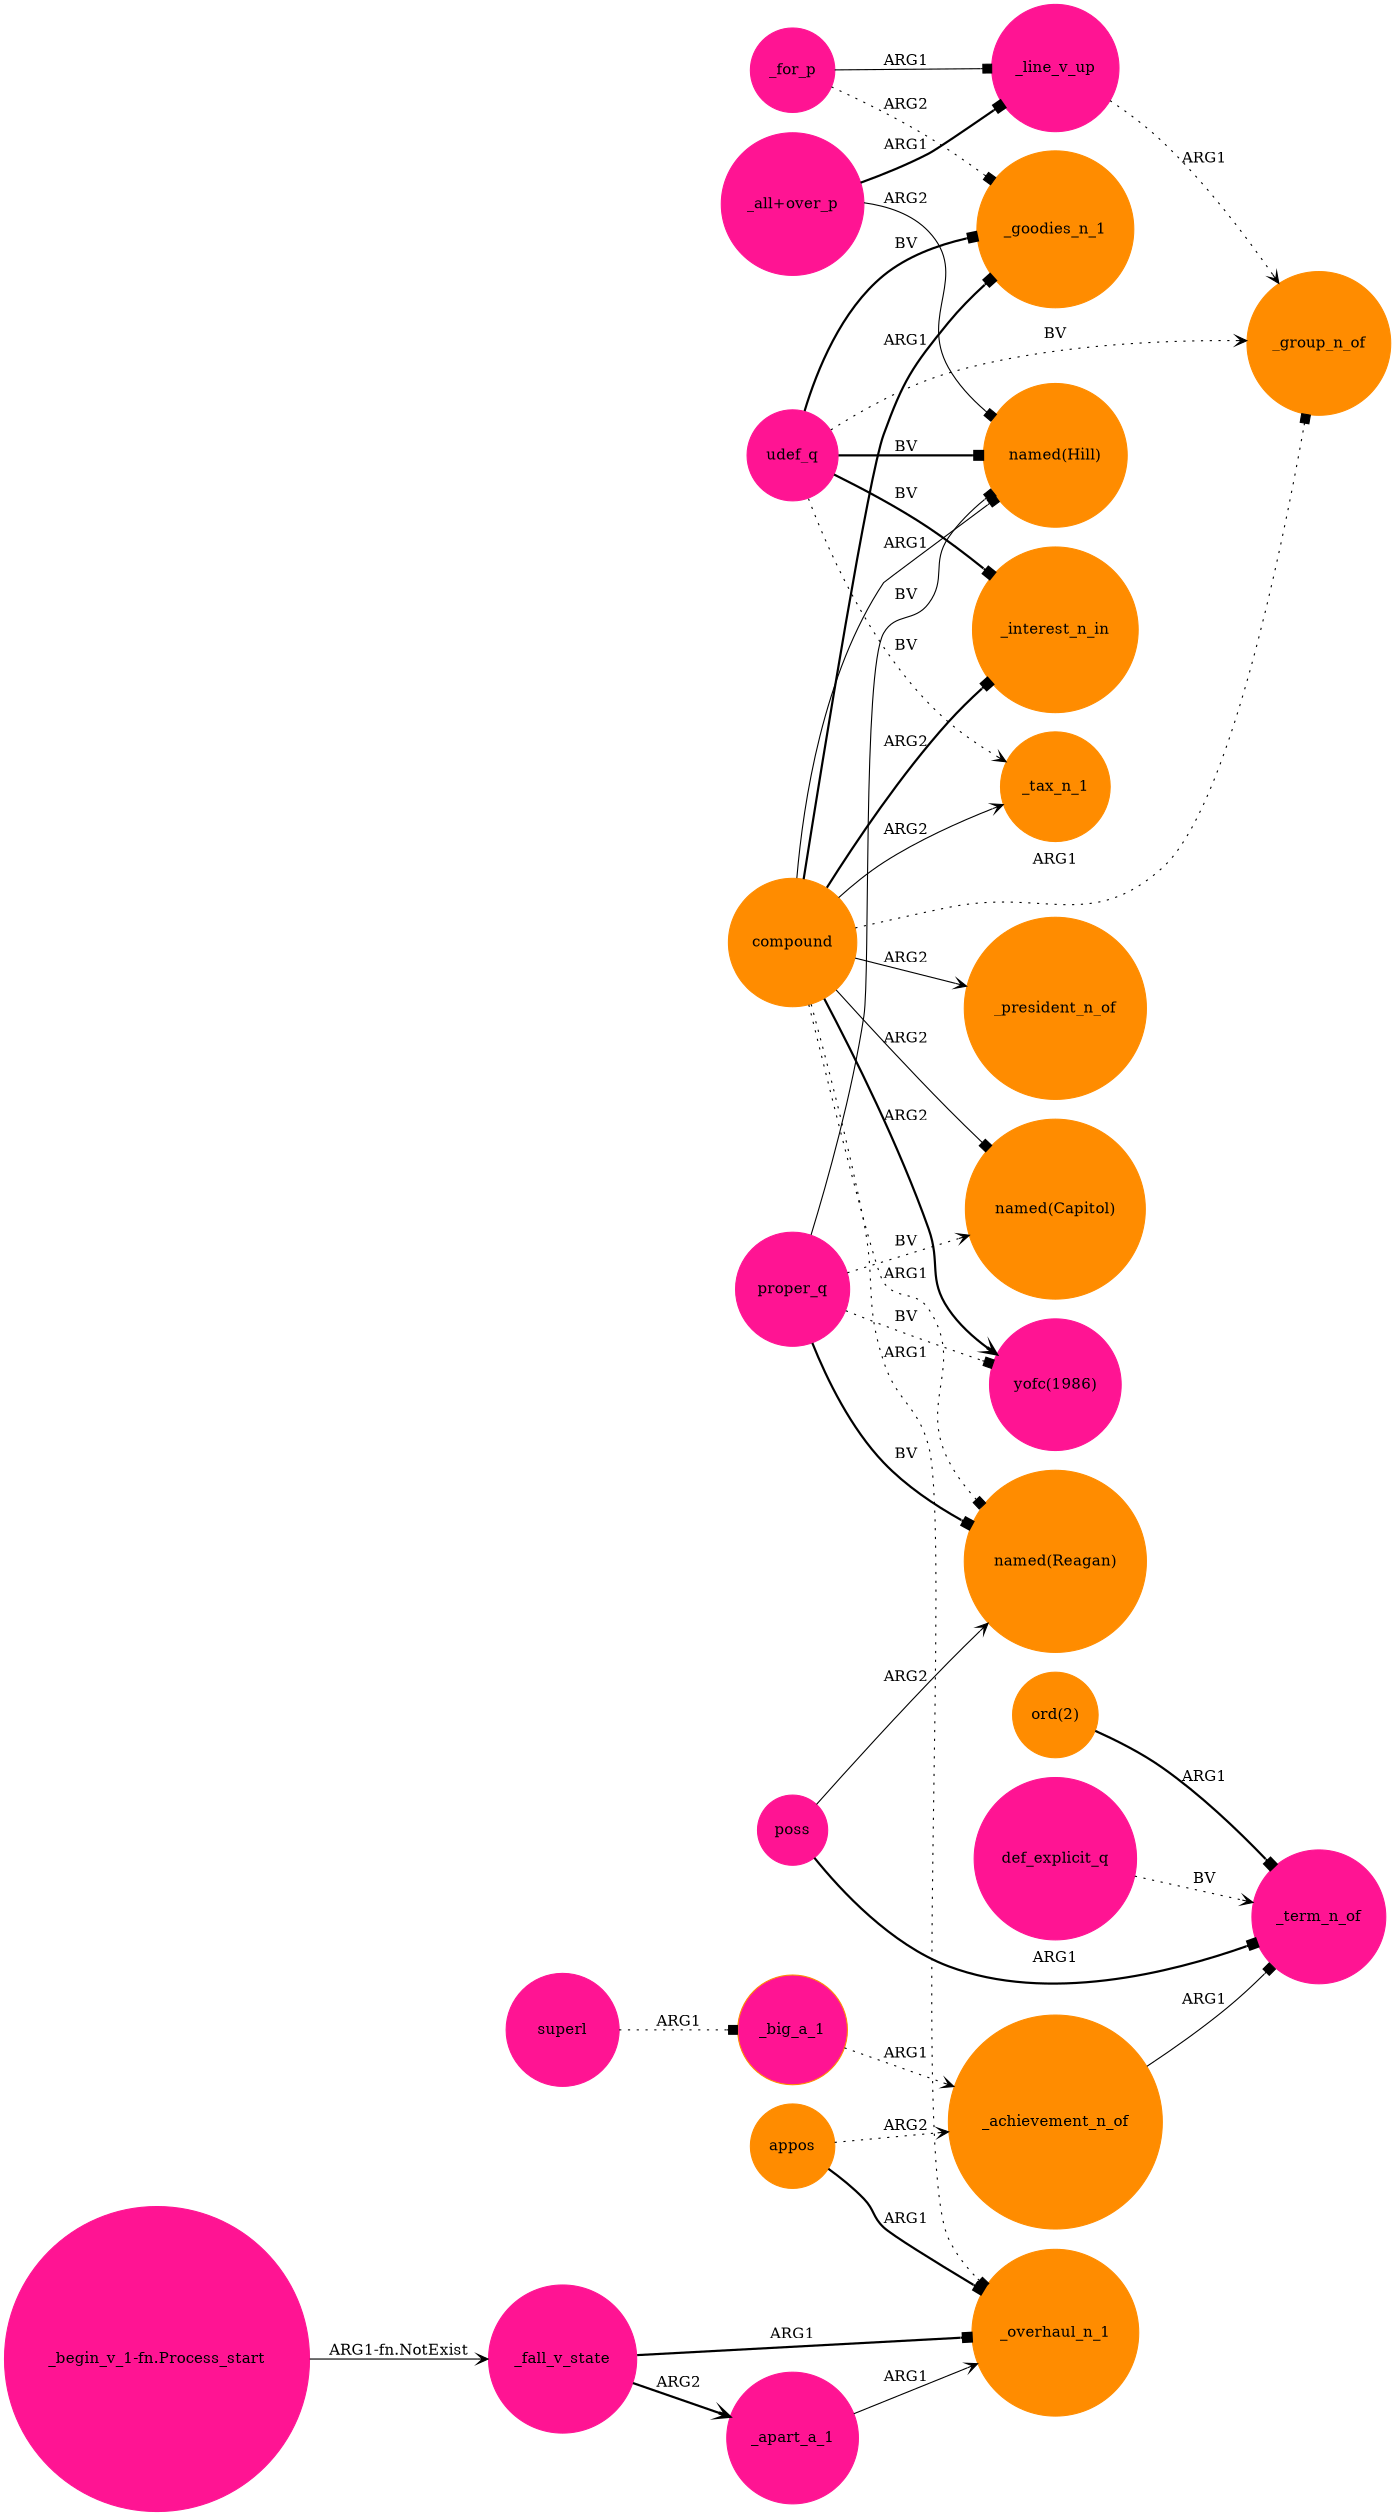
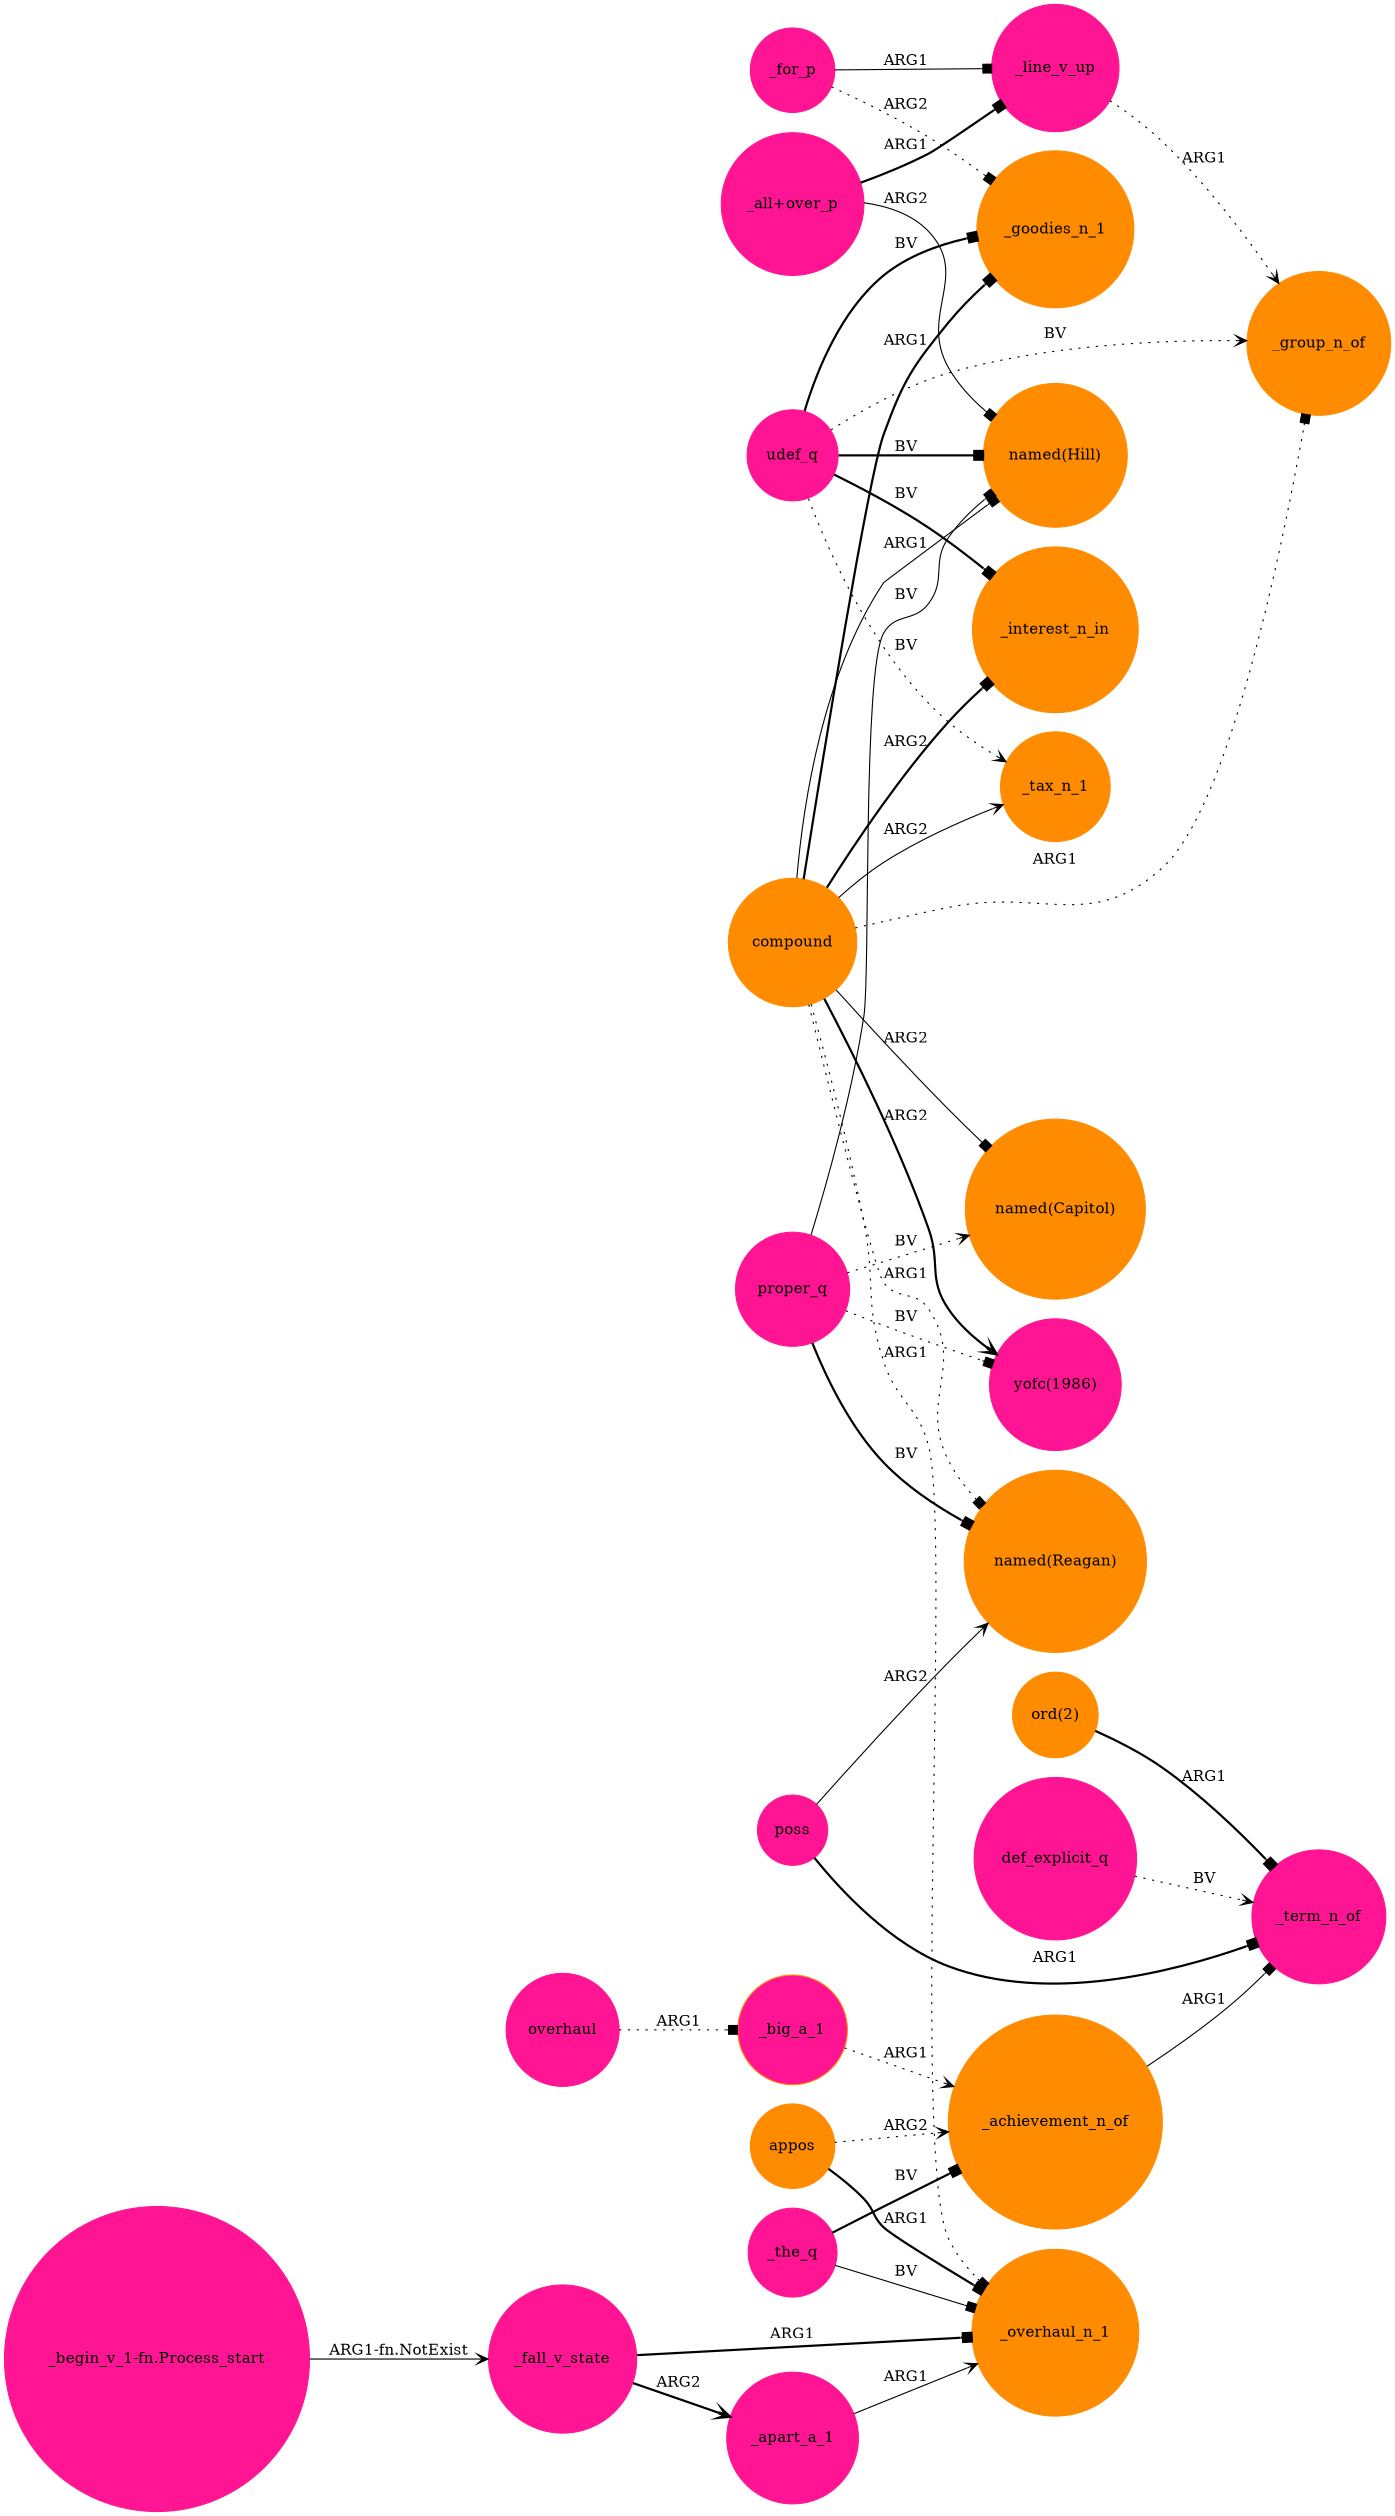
(1055, 1008) -> none
(563, 2030) -> (563, 2030)
none -> (793, 2253)
